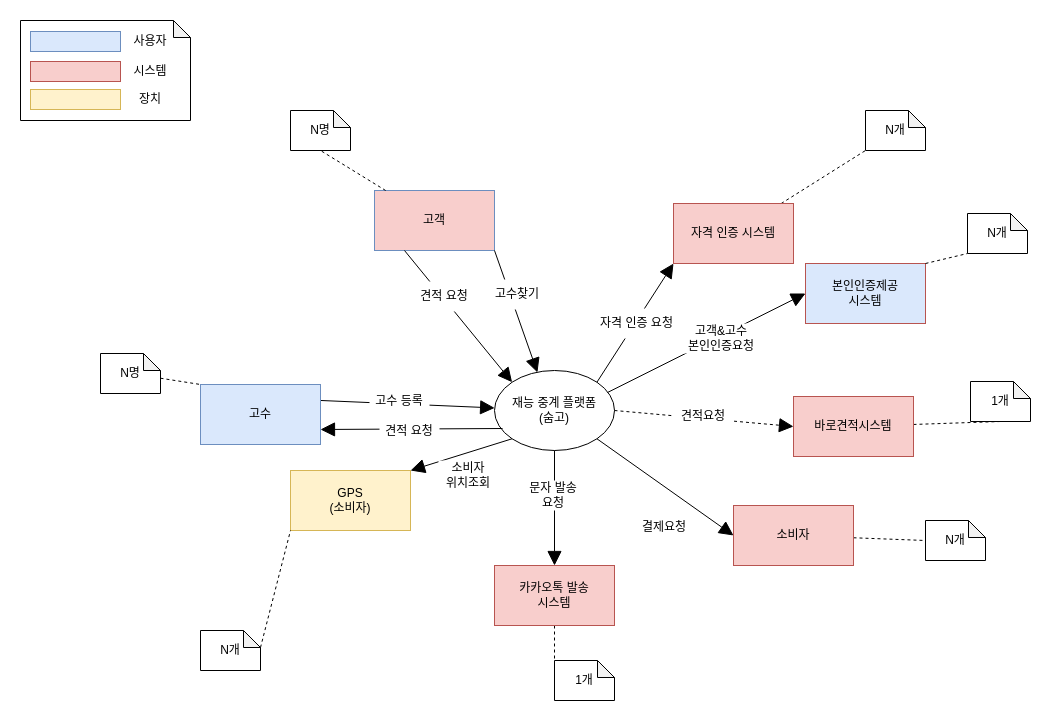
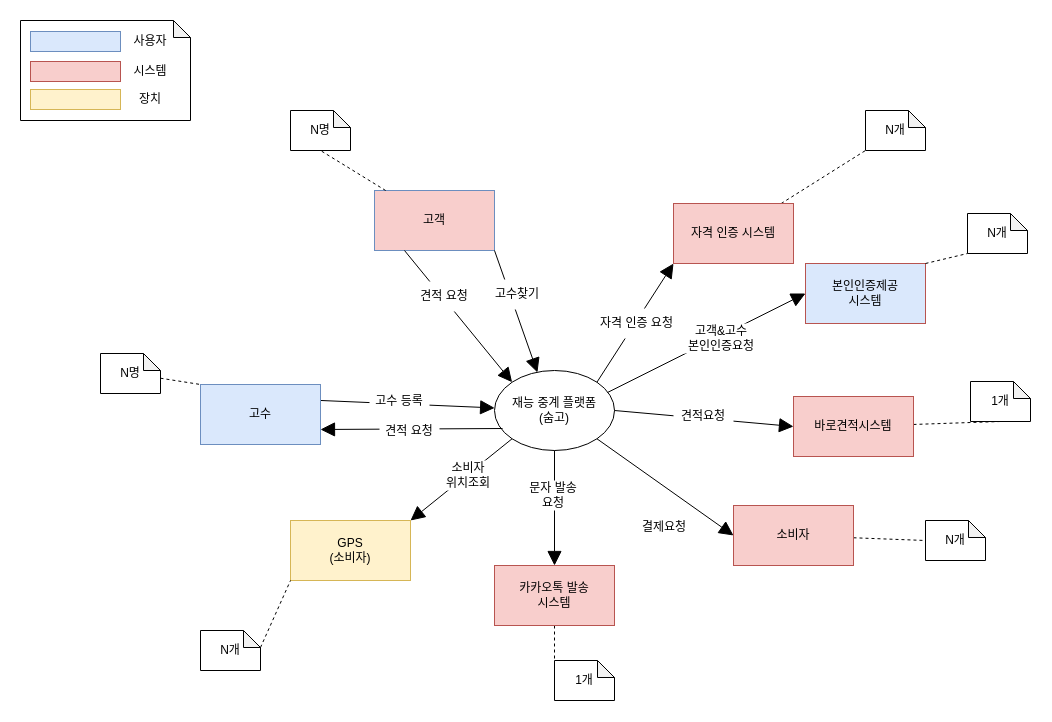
(645, 413) -> (645, 413)
(351, 501) -> (351, 551)
